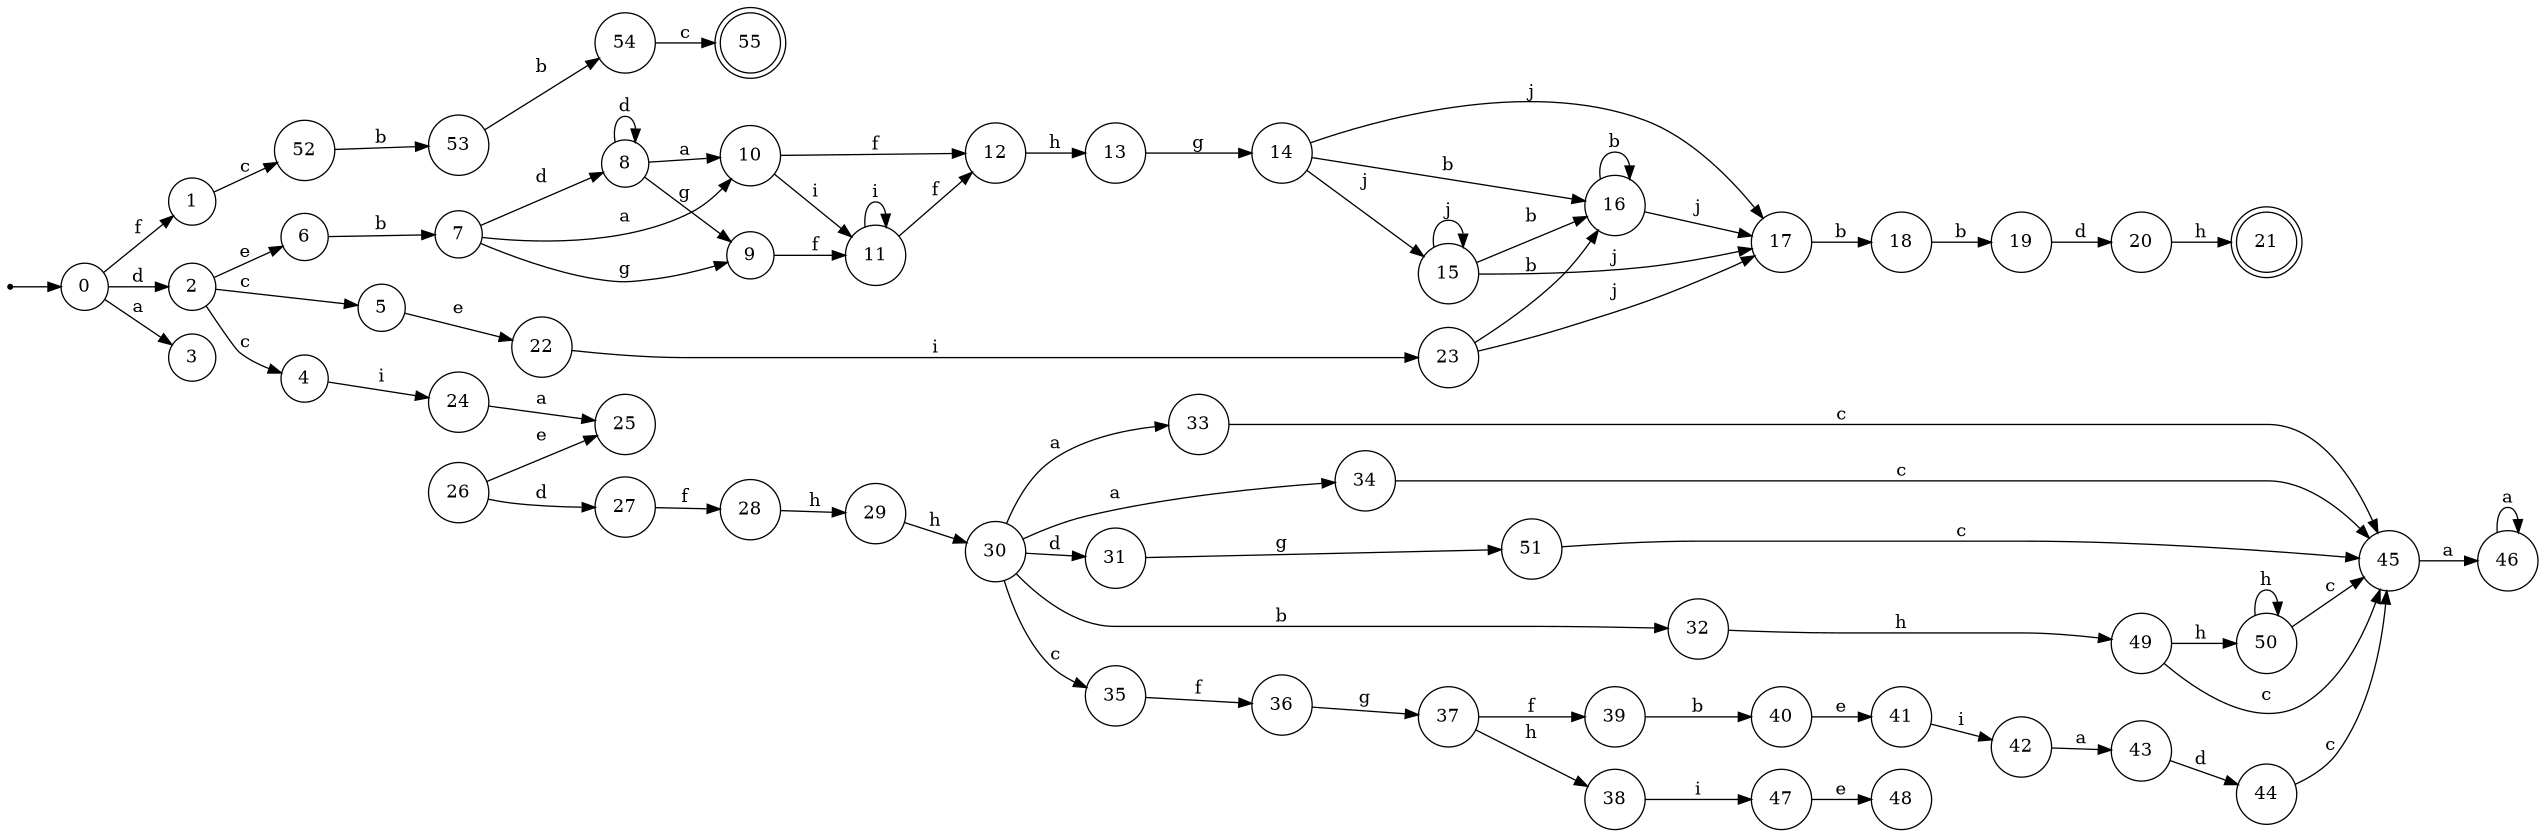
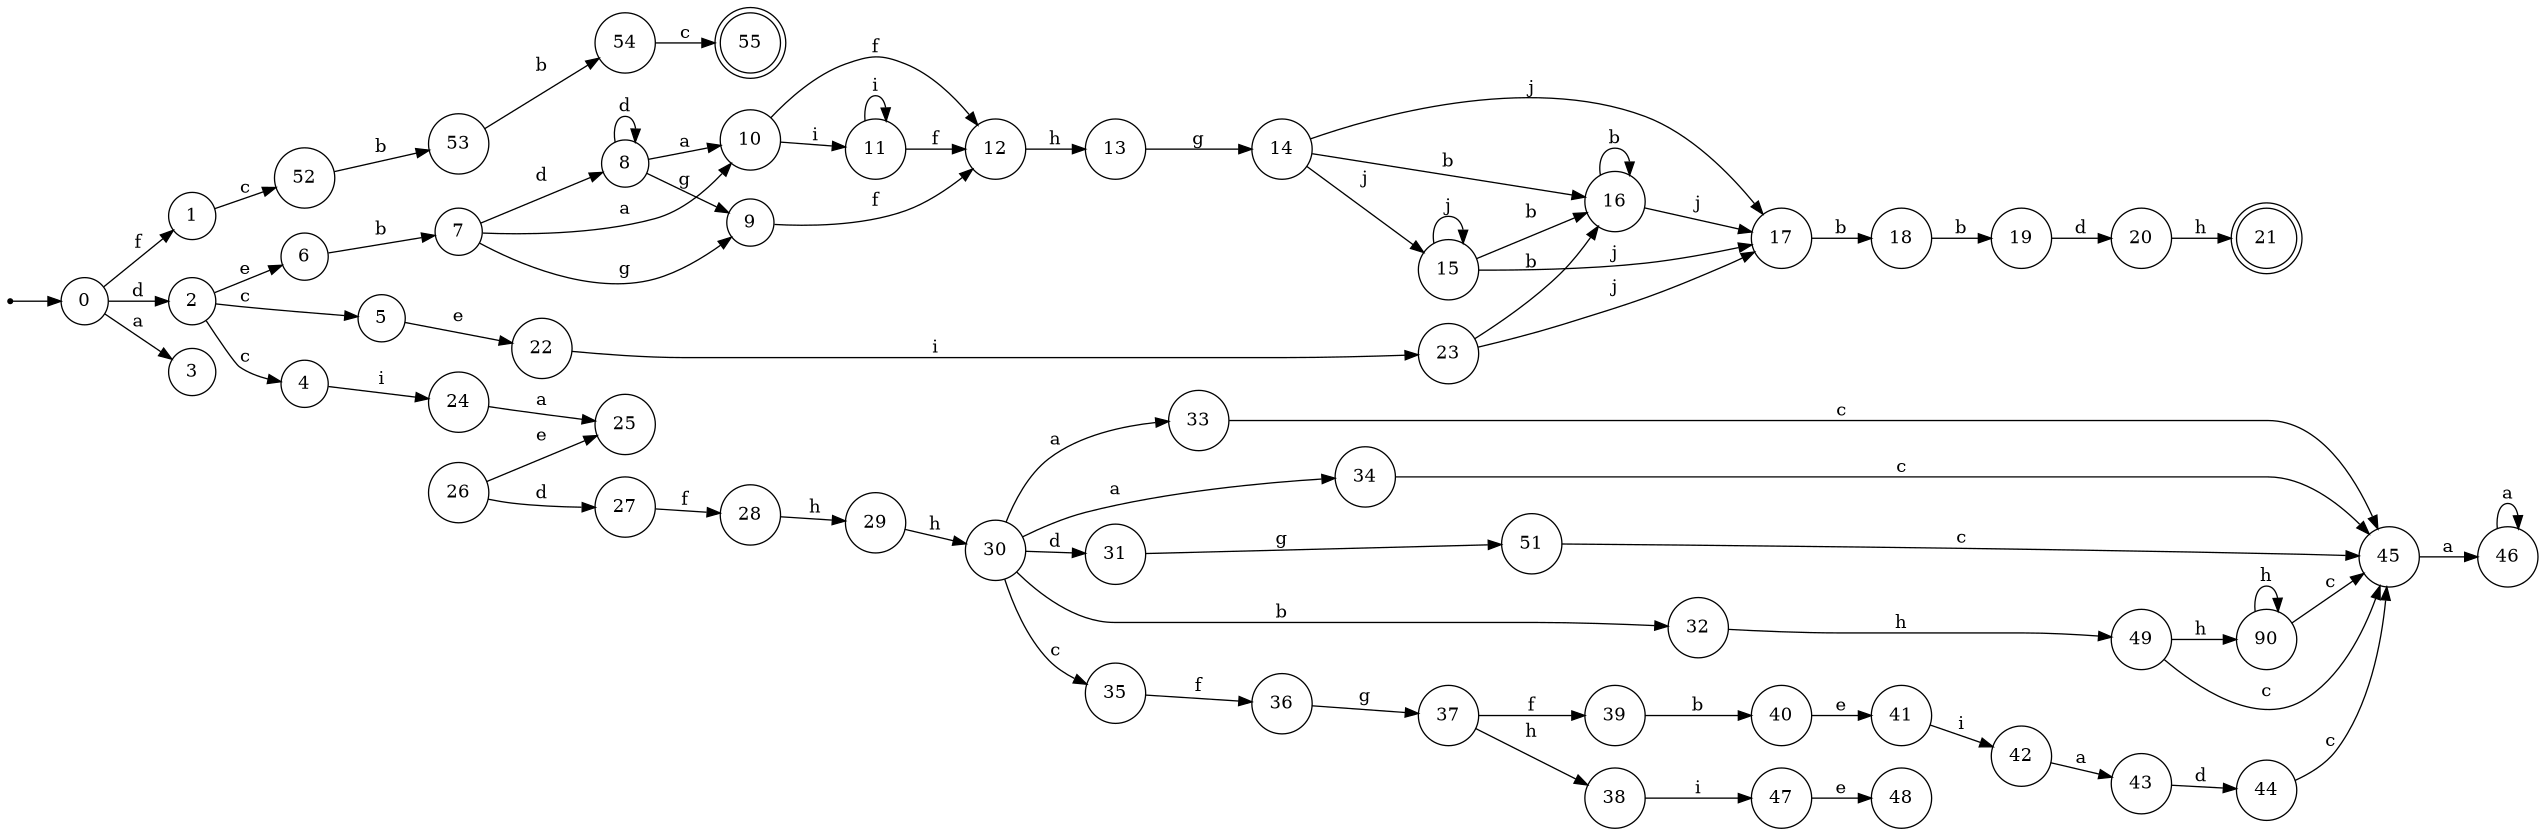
(803, 255) -> (873, 219)
(2267, 643) -> (2267, 639)
